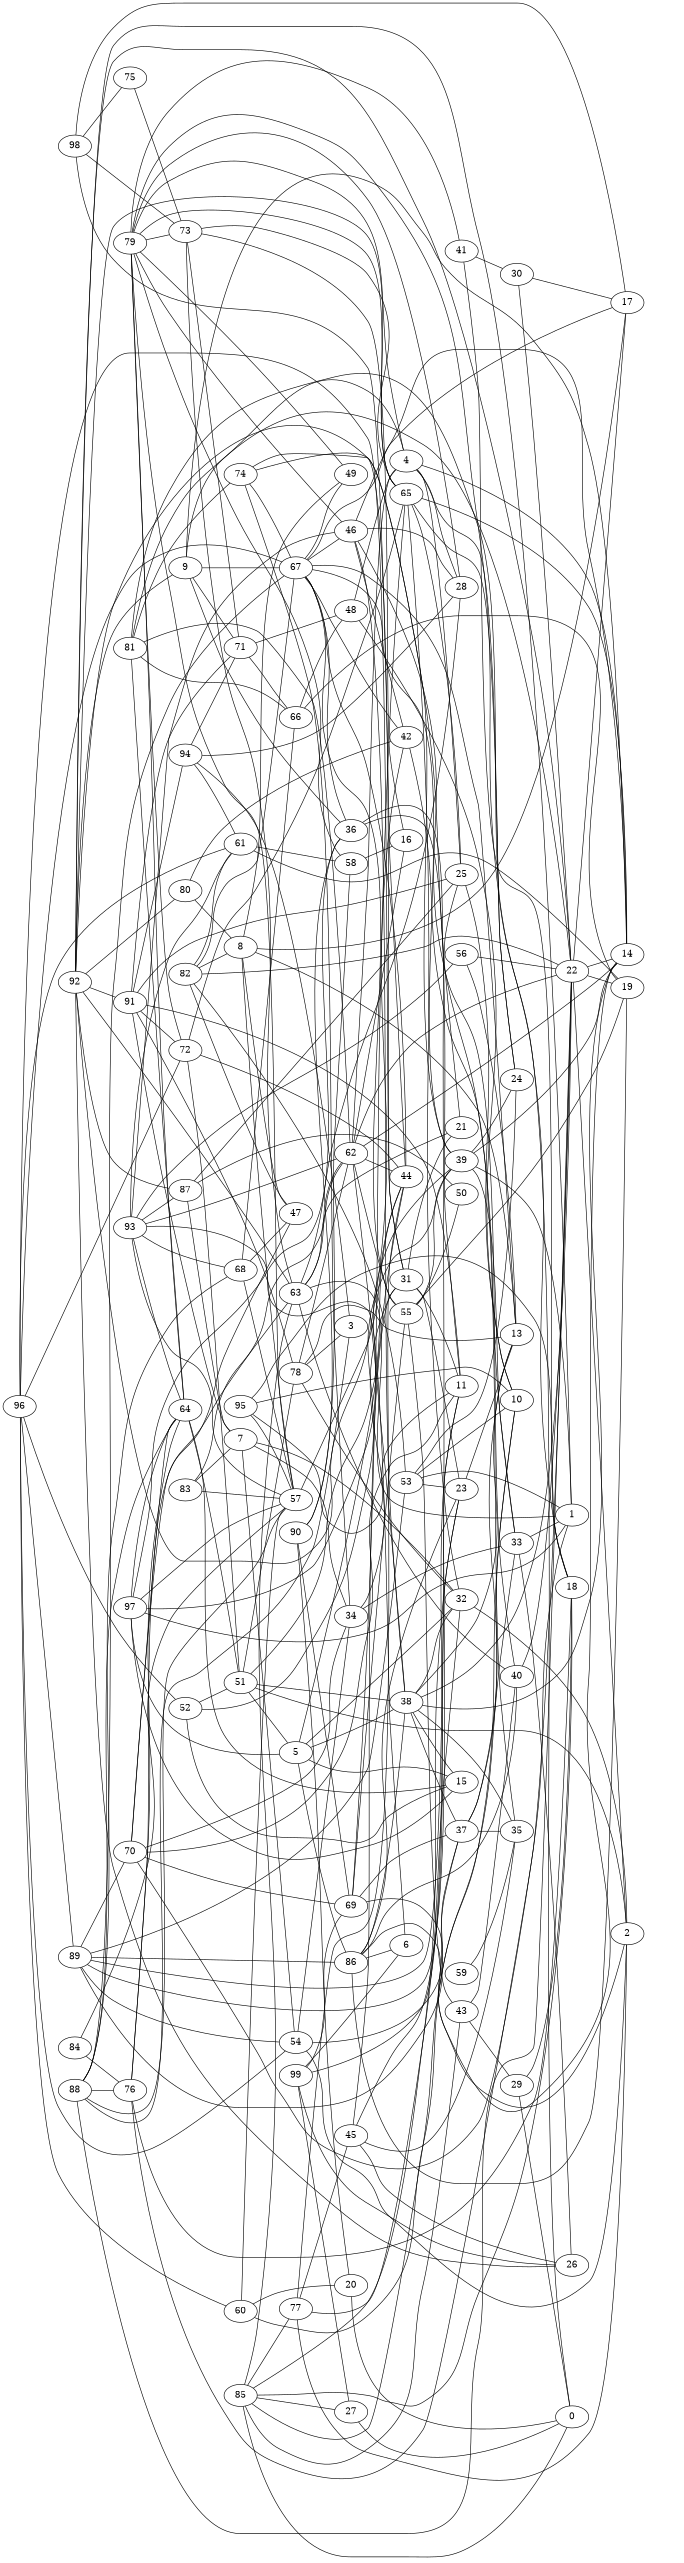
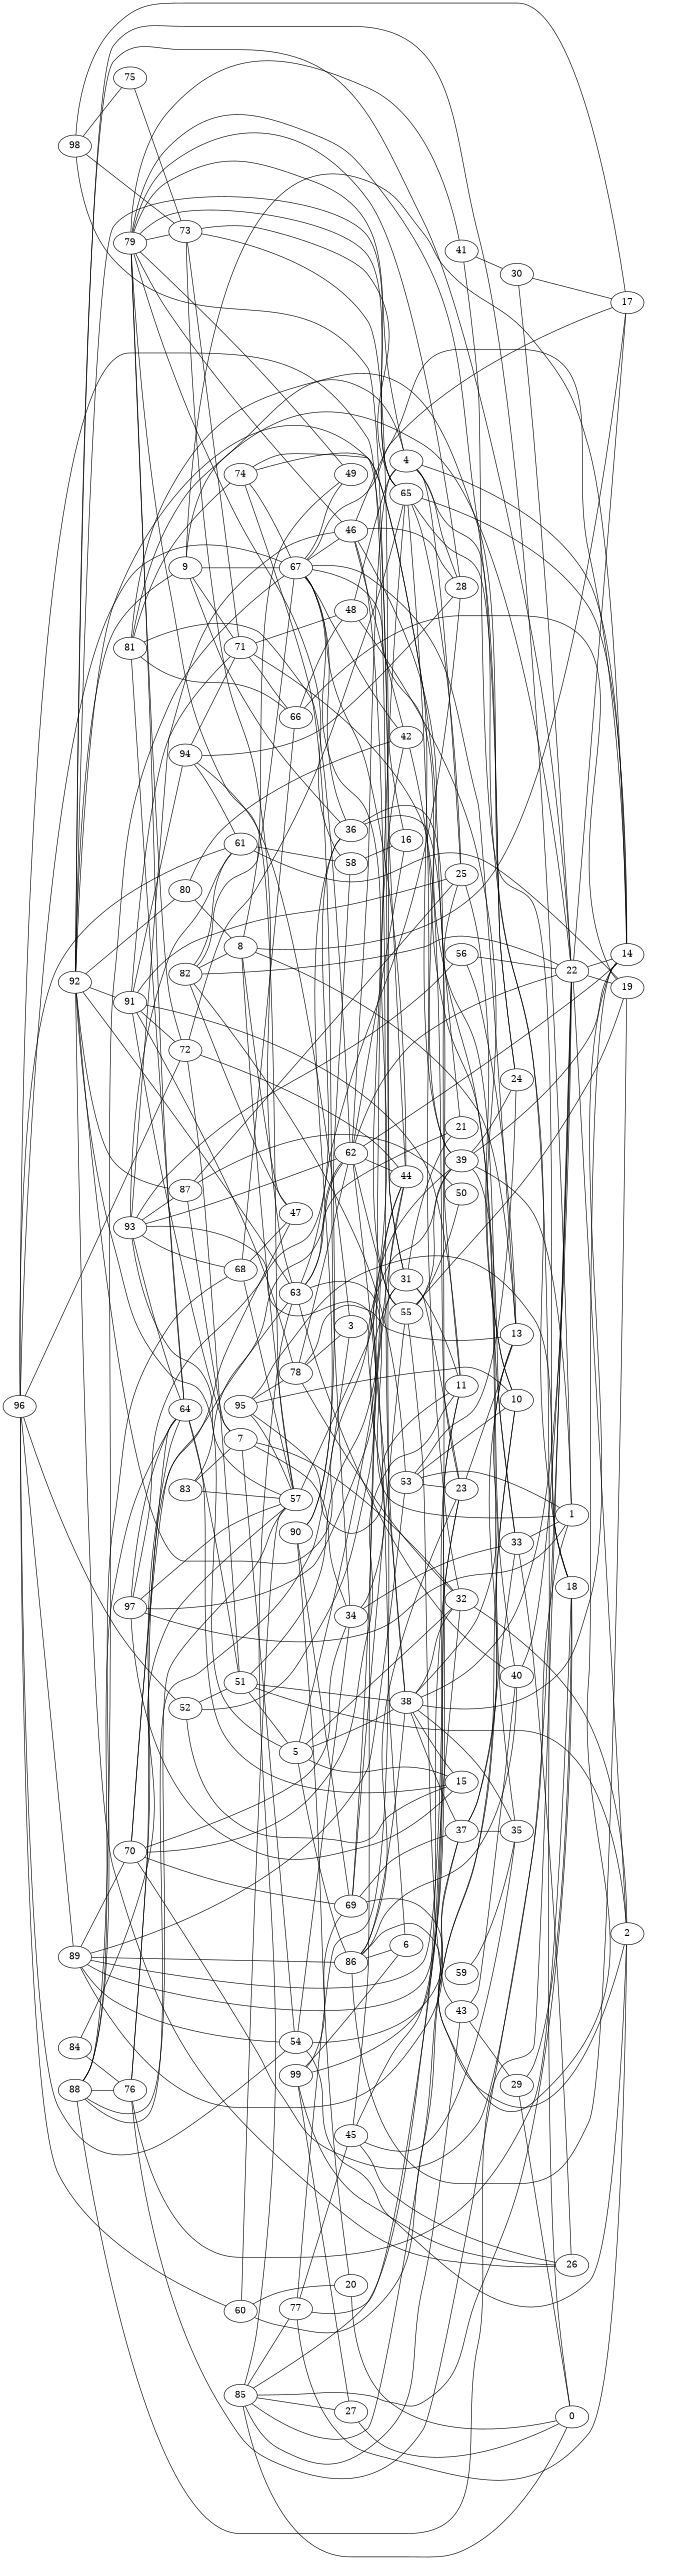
none -> (439, 1030)
(268, 1528) -> (265, 1392)
(170, 1726) -> (165, 1368)
